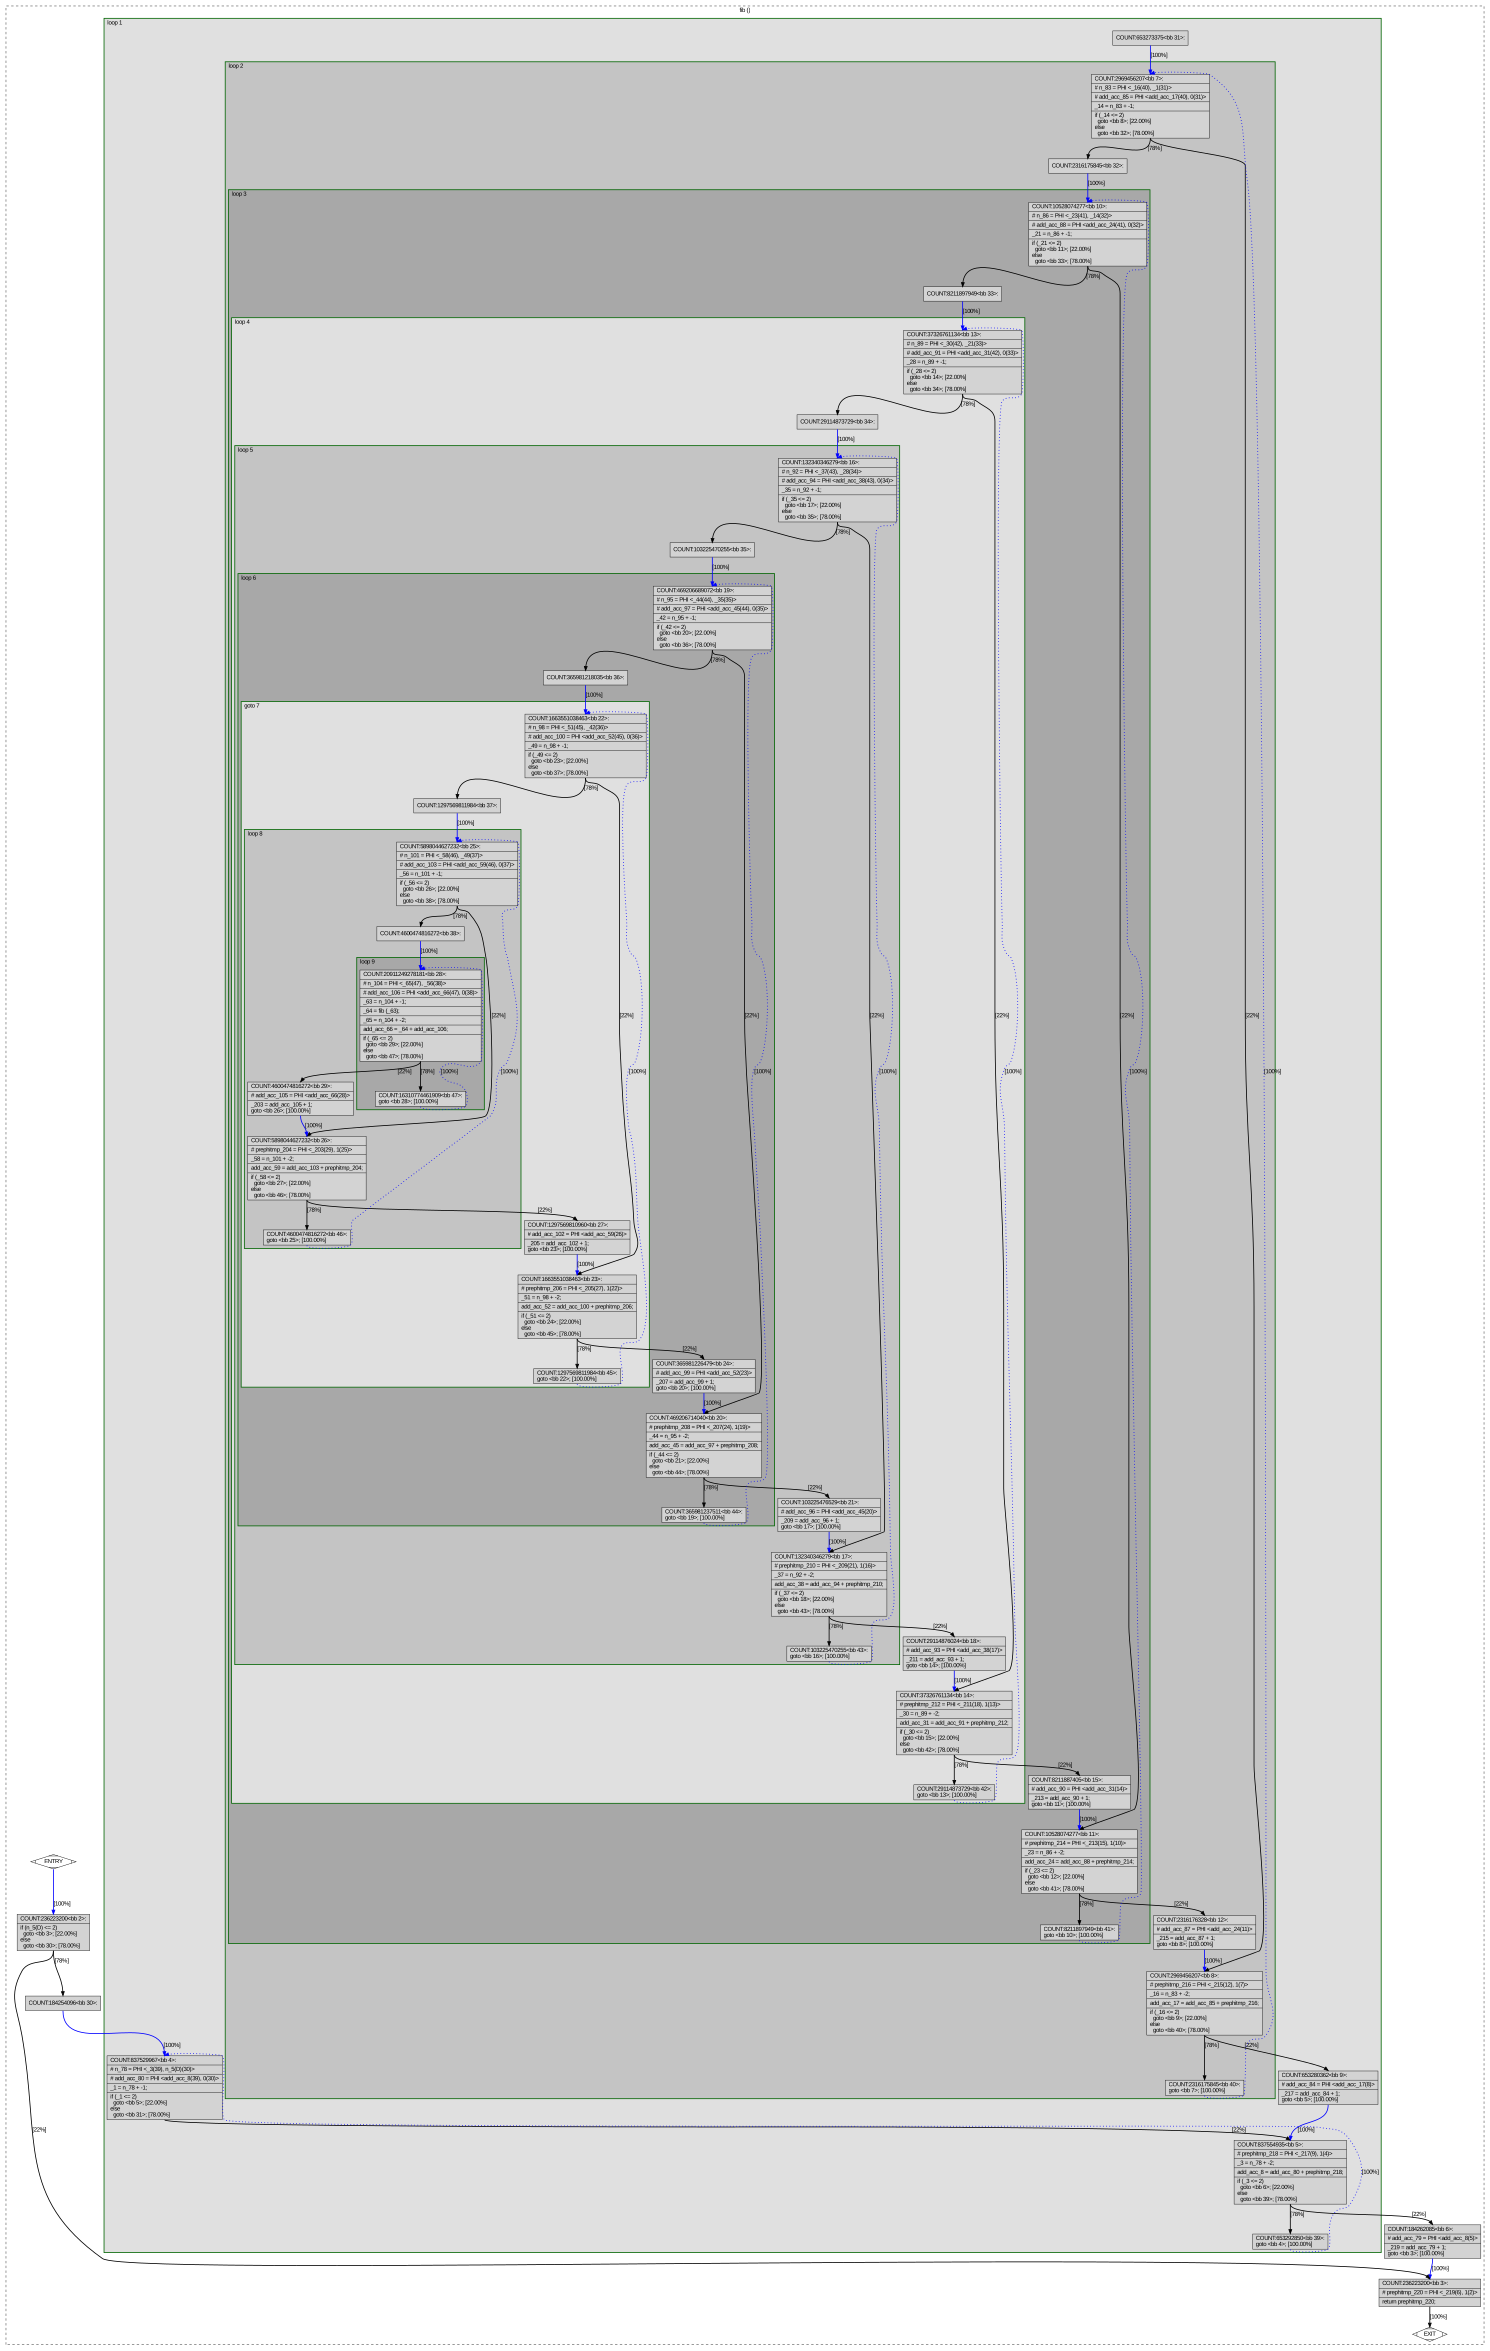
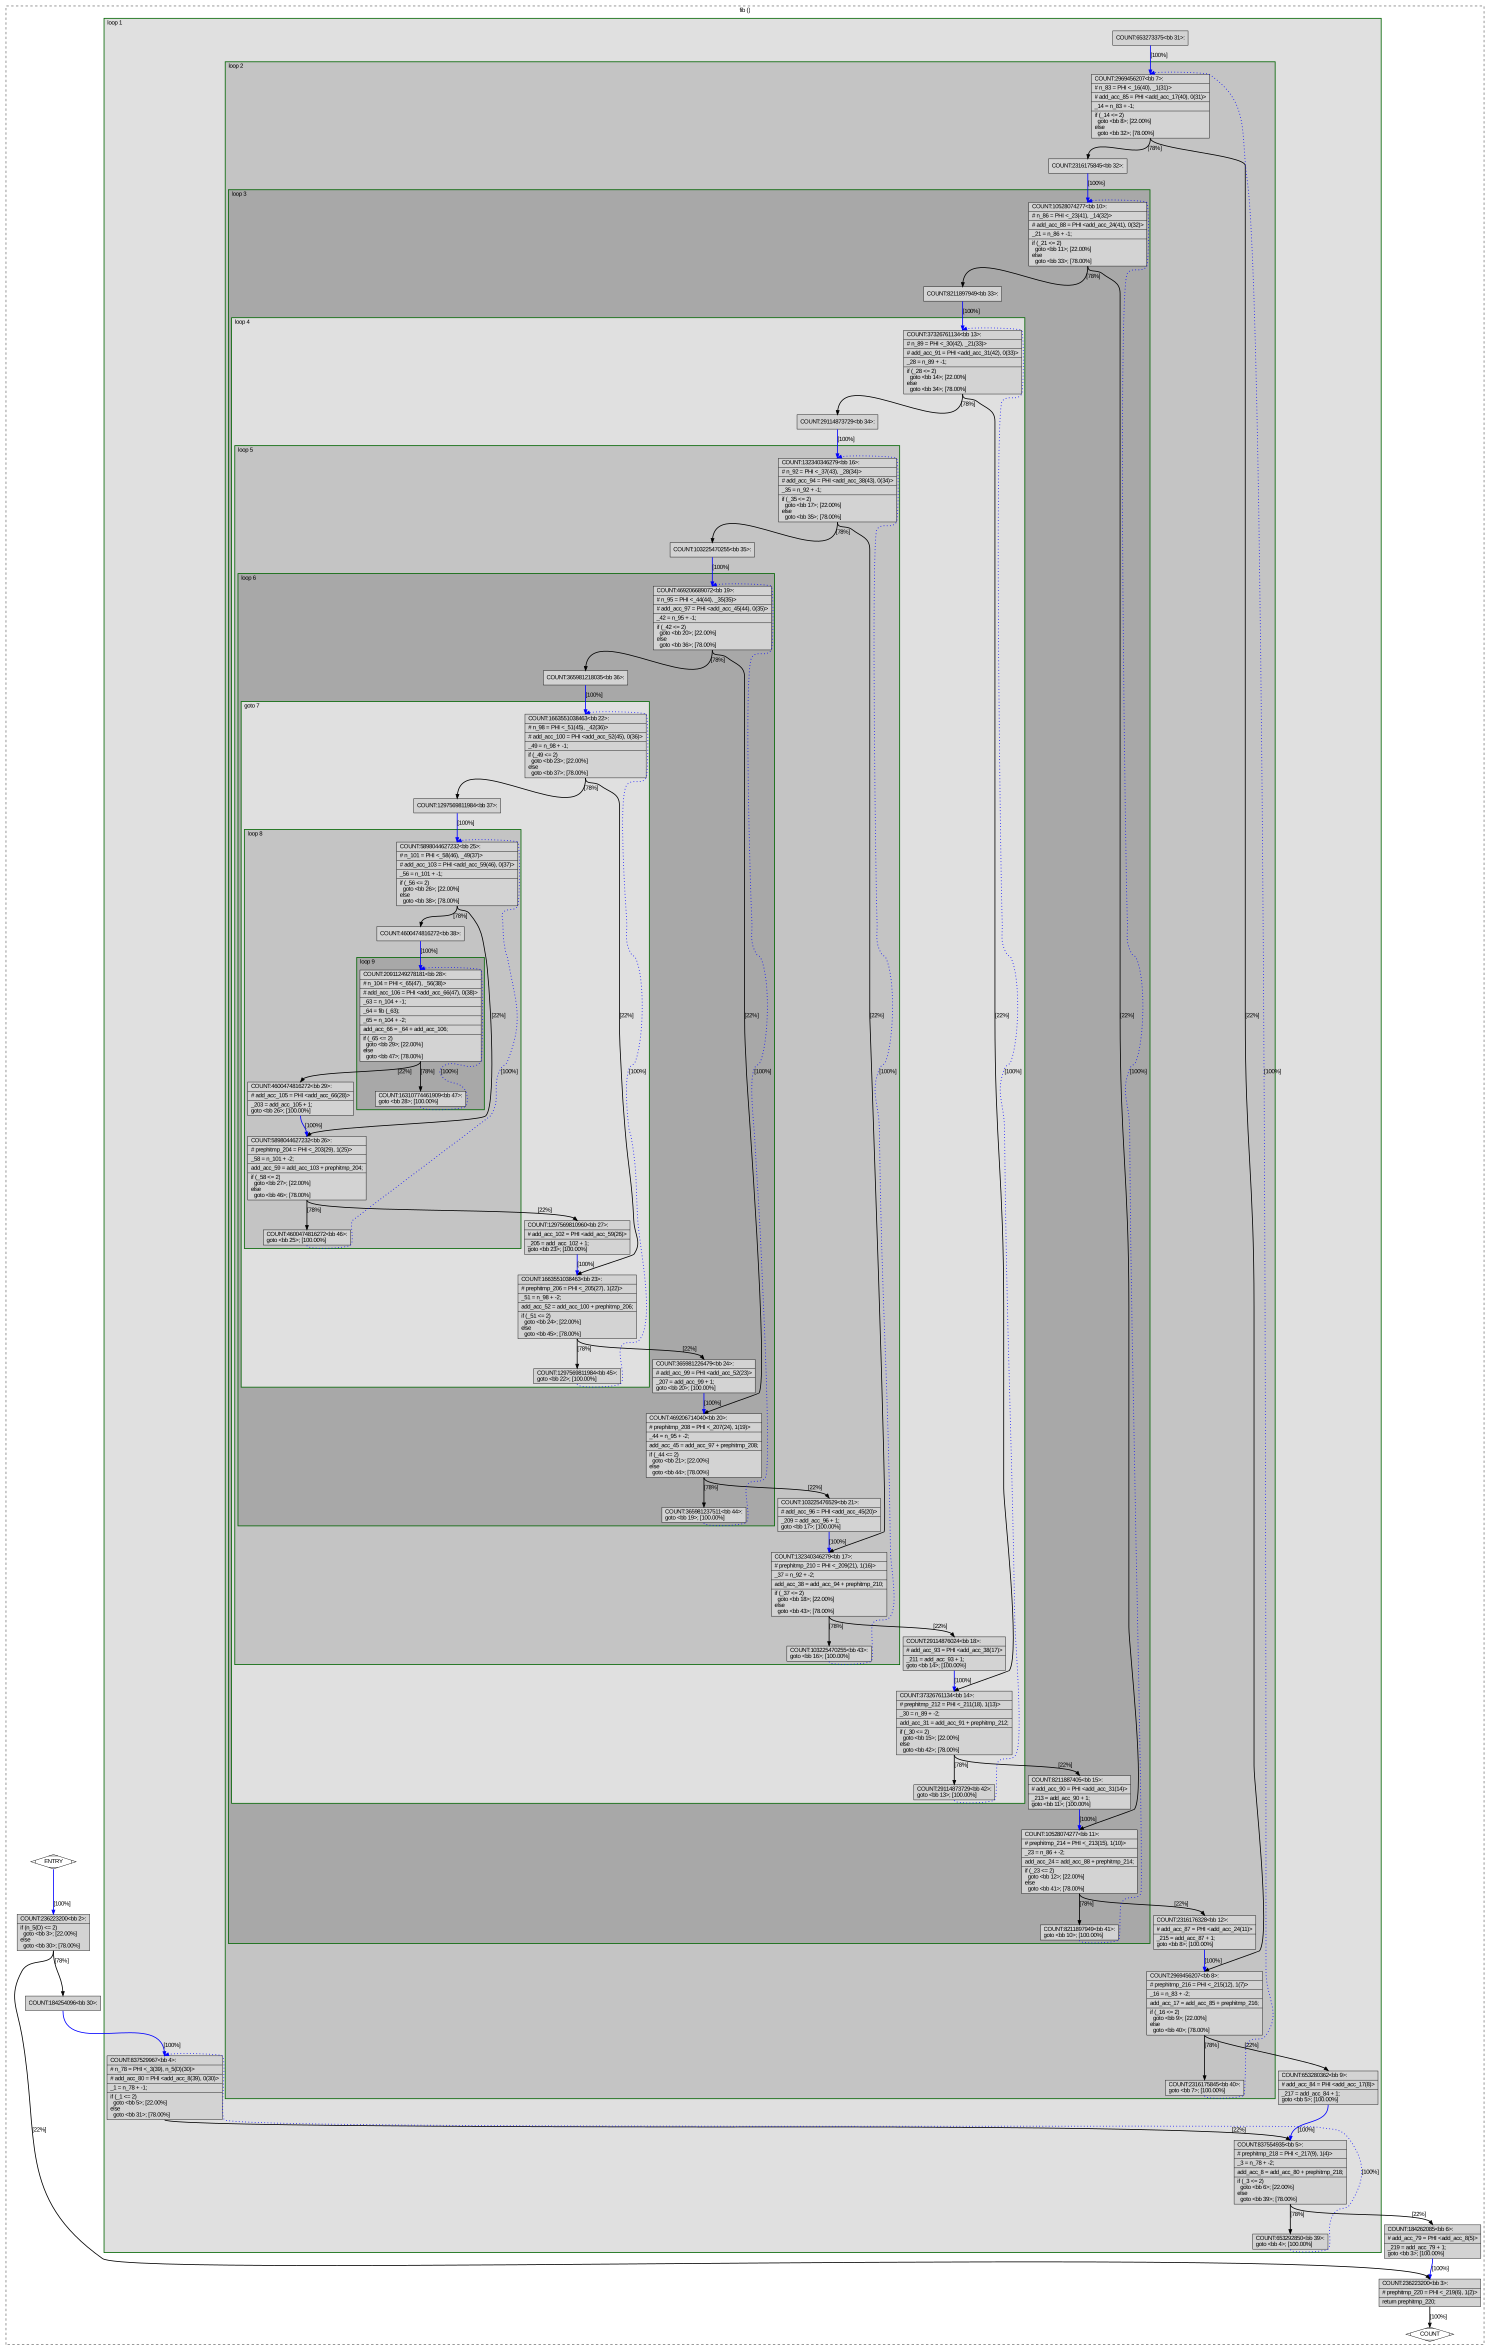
(1430, 2334) -> (1430, 2334)
